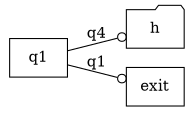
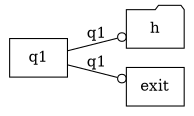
(97, 34) -> (97, 34)
